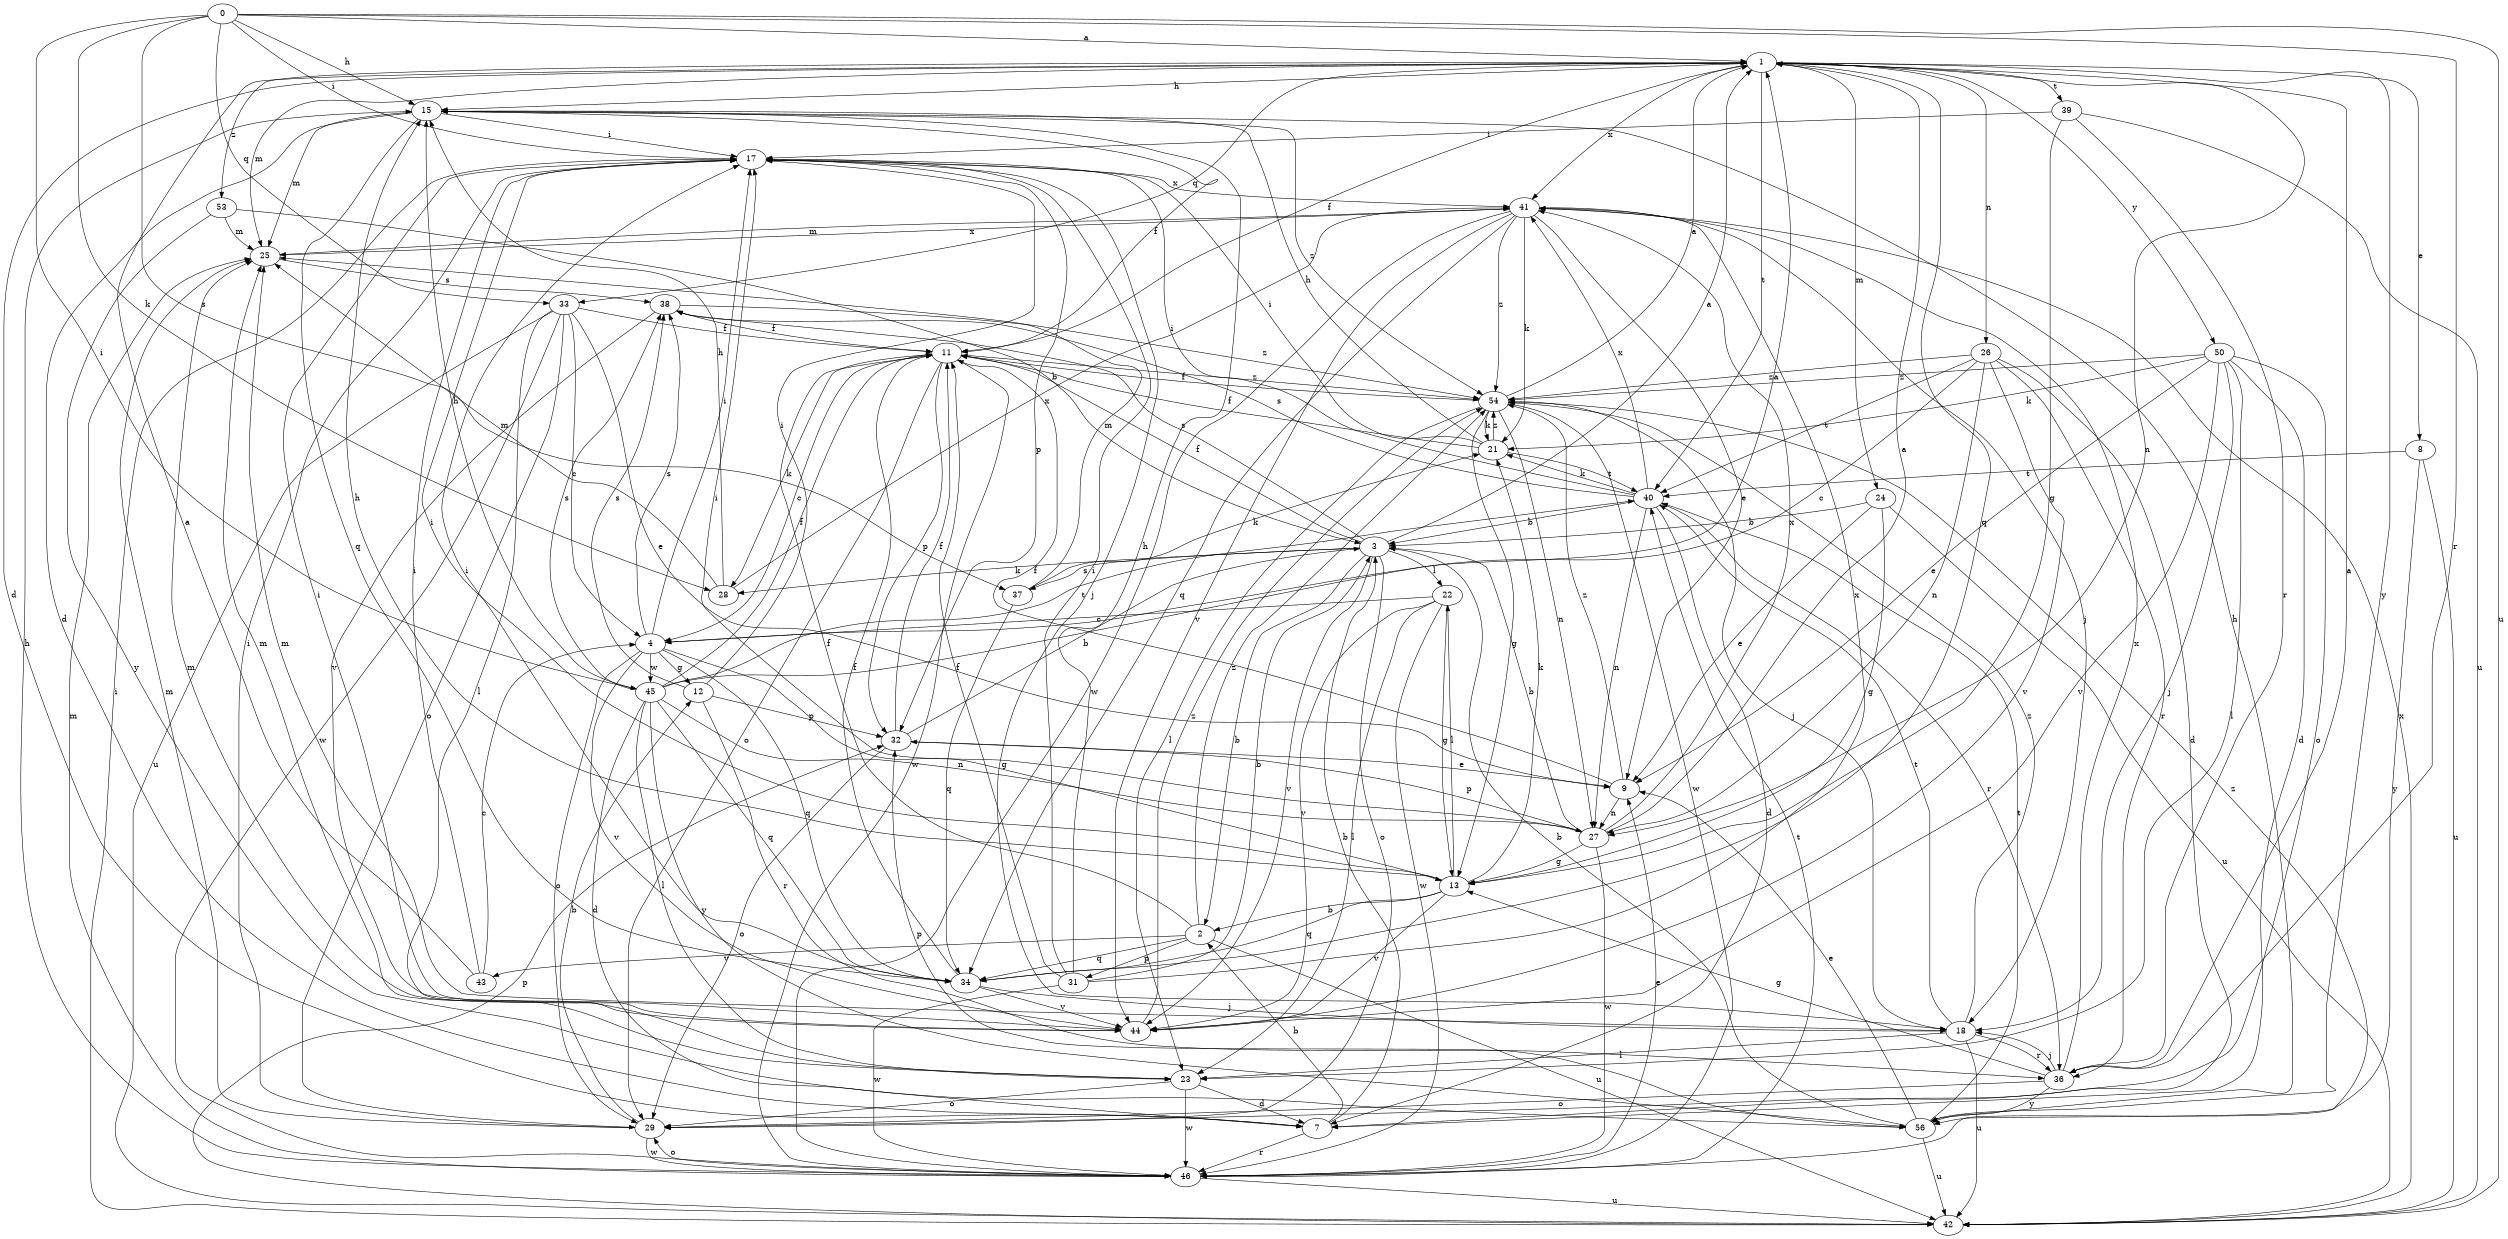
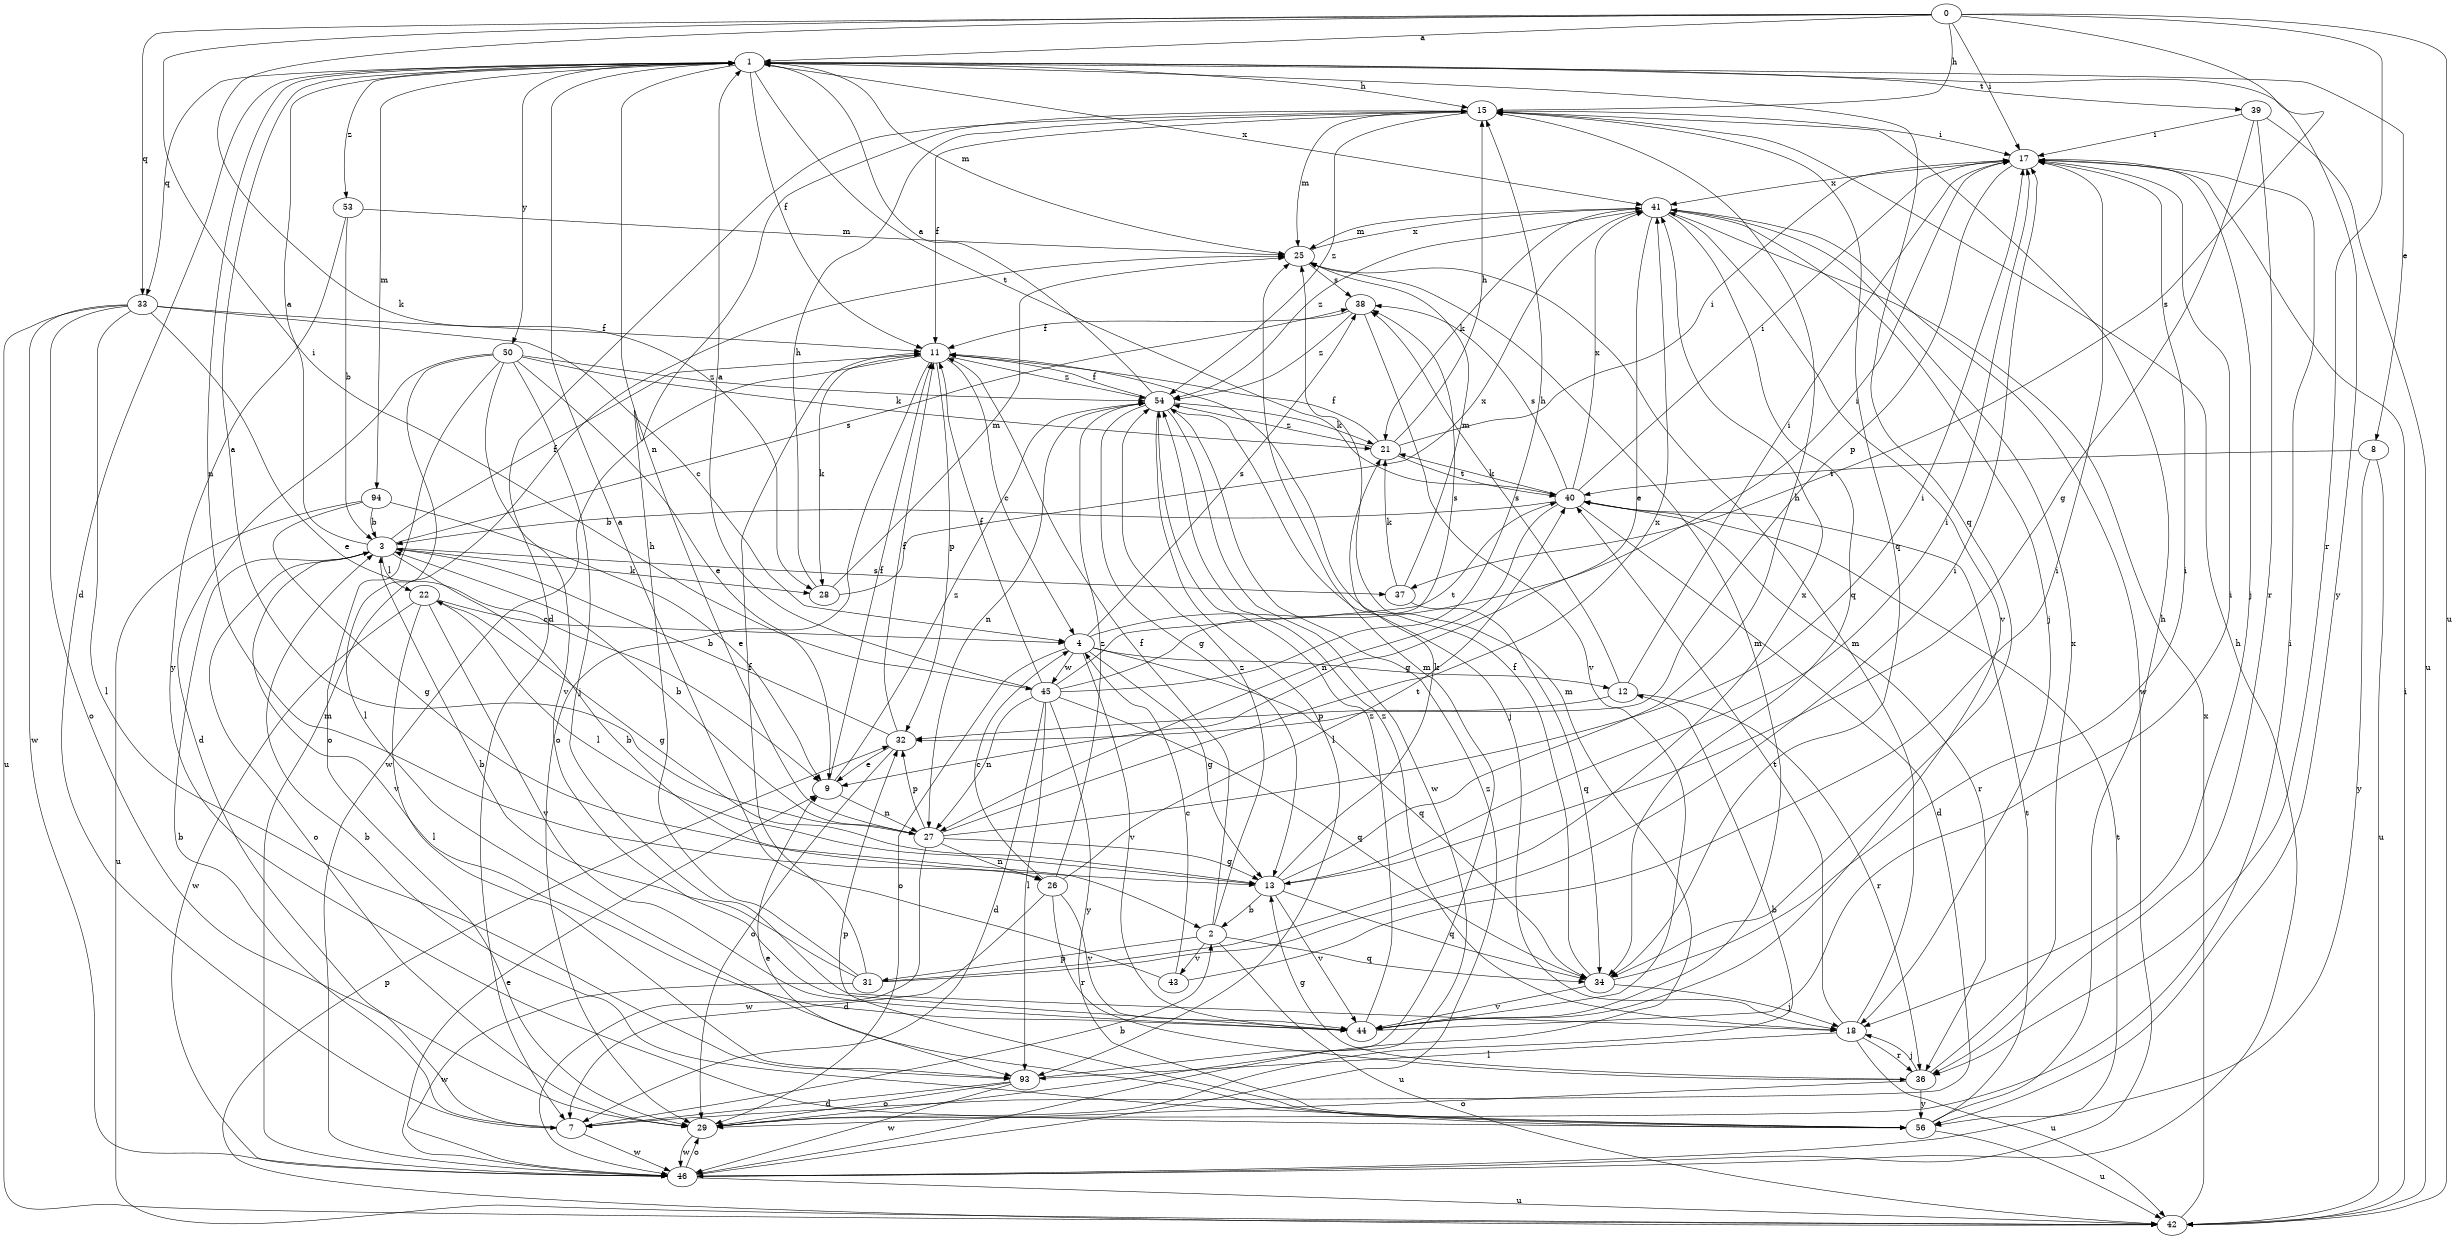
(2346, 369) -> none
(1881, 498) -> (376, 498)
(1885, 645) -> (988, 862)
(1186, 1080) -> (1025, 1080)
(1261, 1153) -> (637, 1153)
